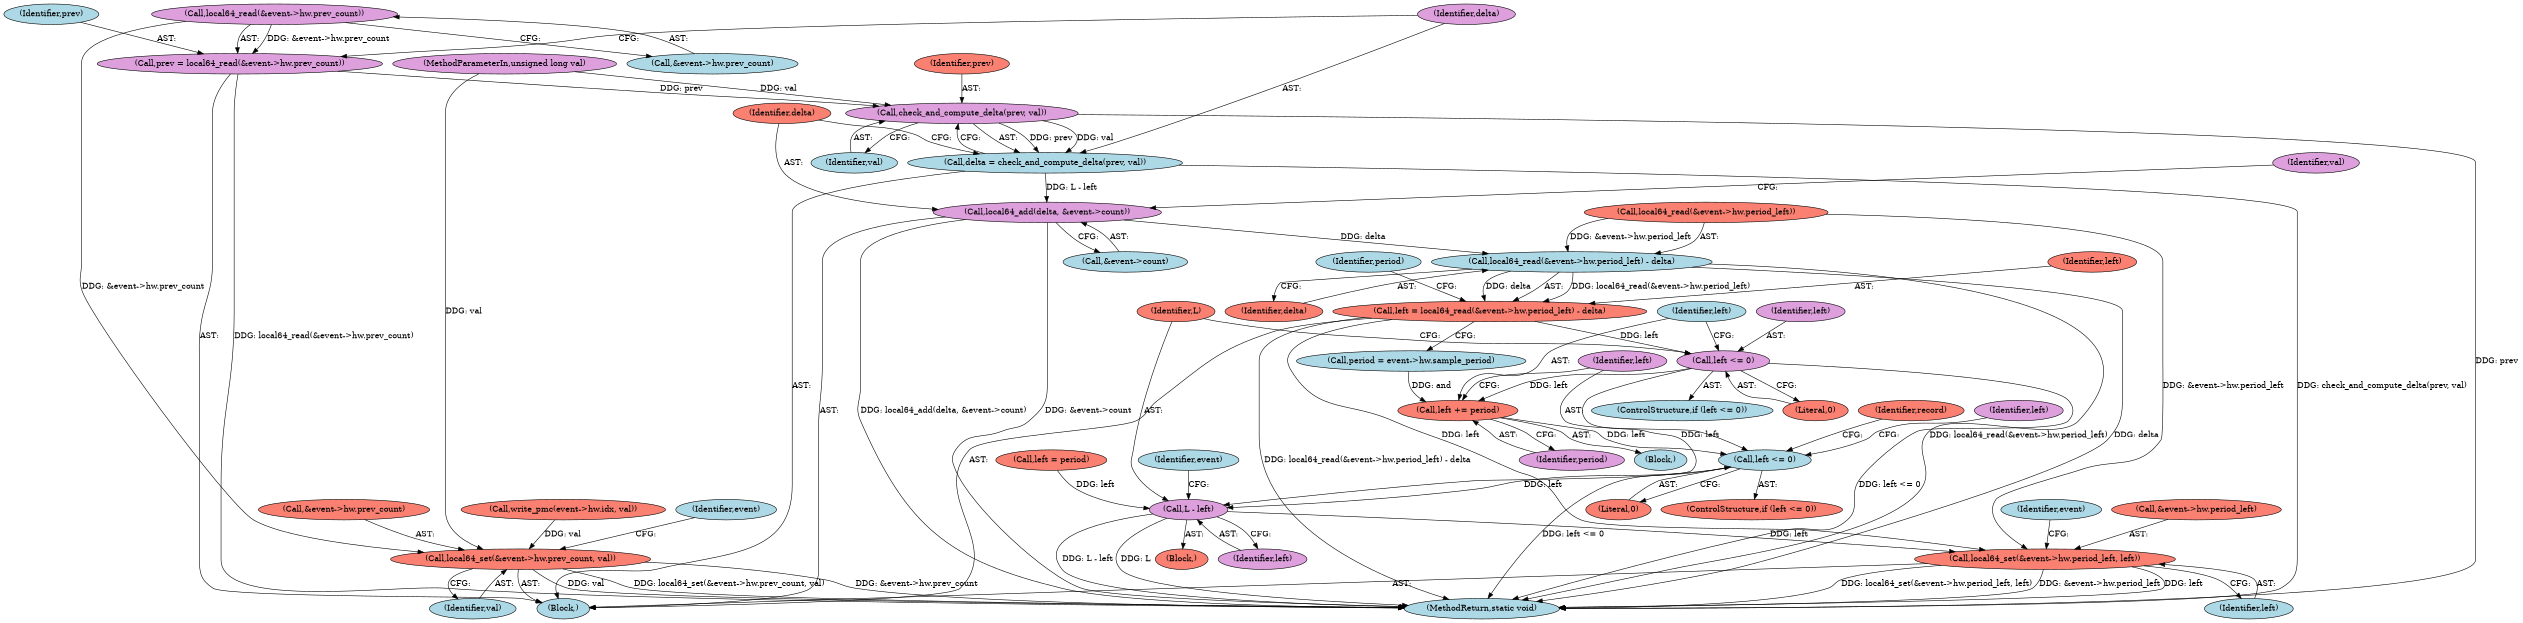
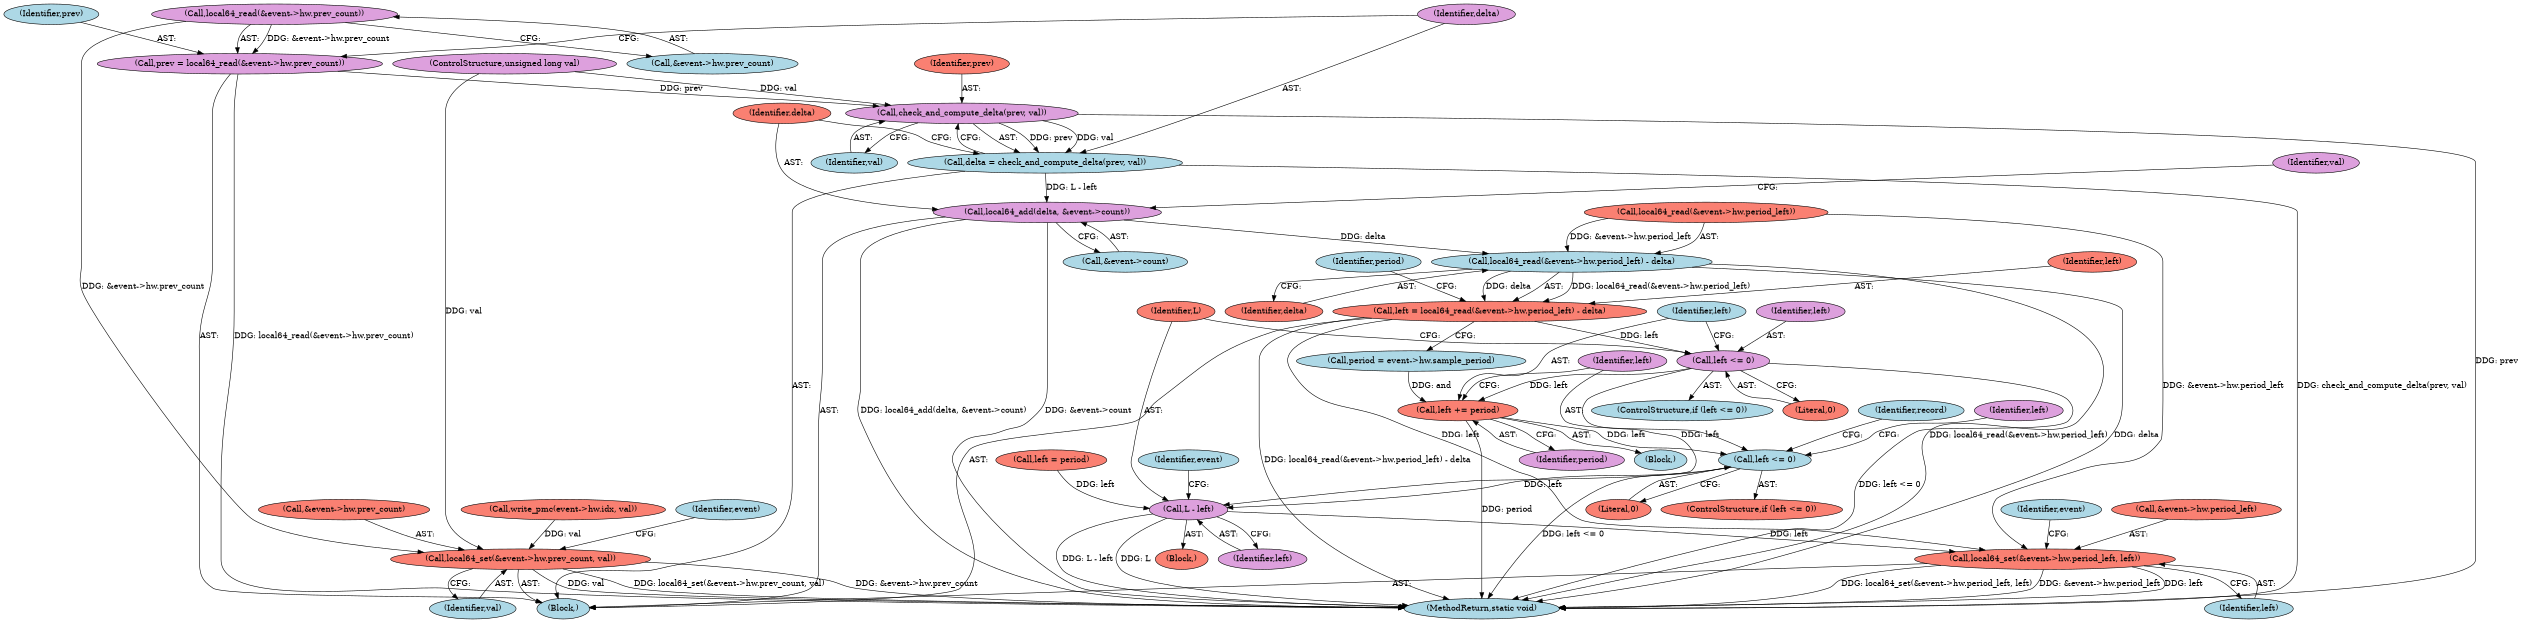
(505, 64) -> (505, 64)
(1911, 411) -> (1911, 411)
none -> (1482, 505)
